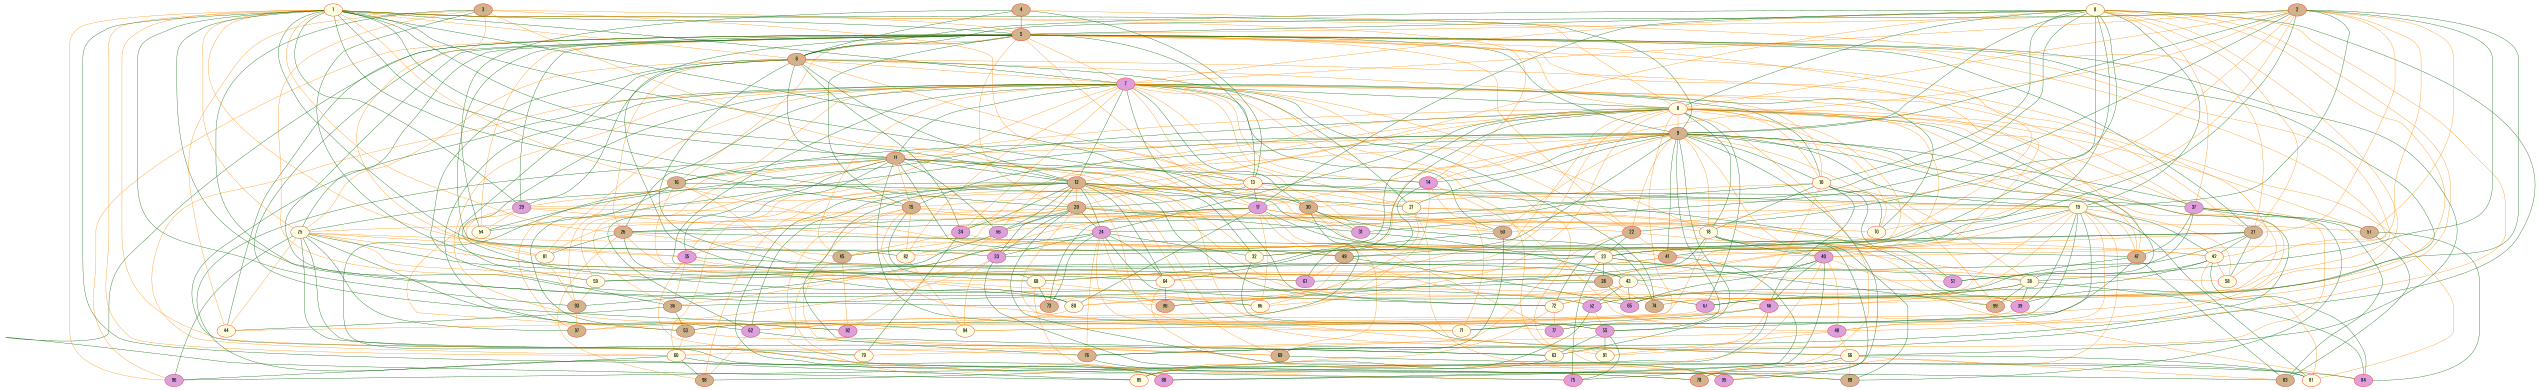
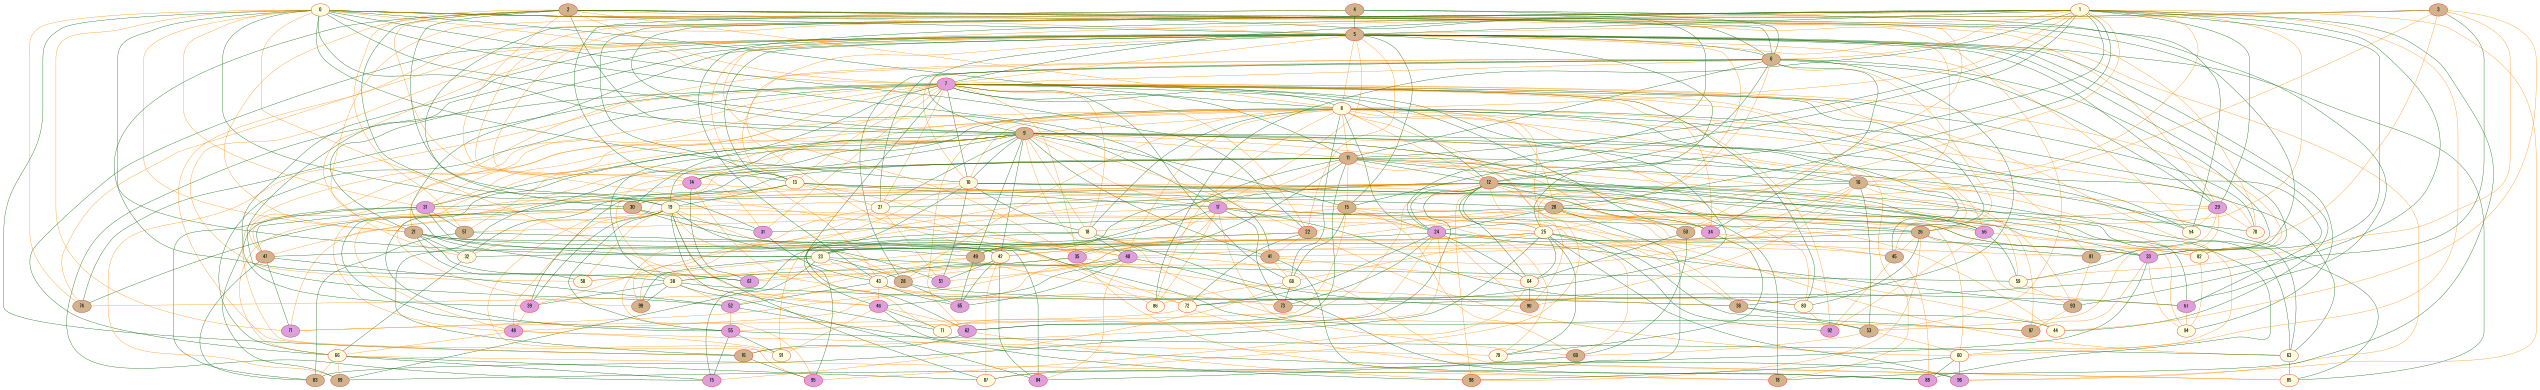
none -> (480, 159)
(1946, 245) -> (841, 248)
(545, 257) -> (2091, 257)
